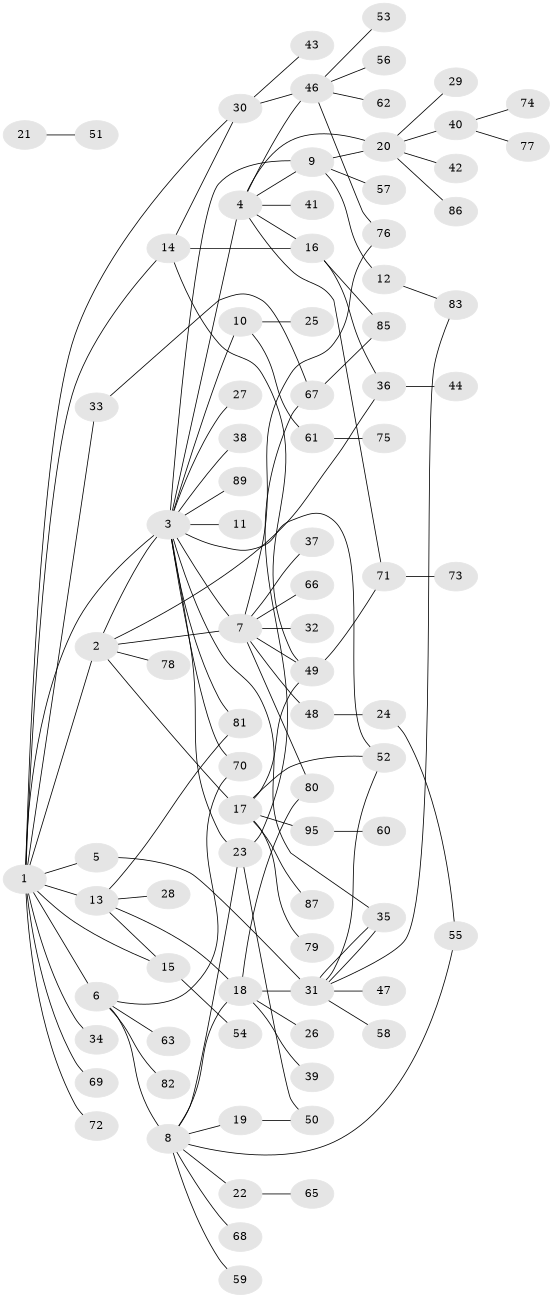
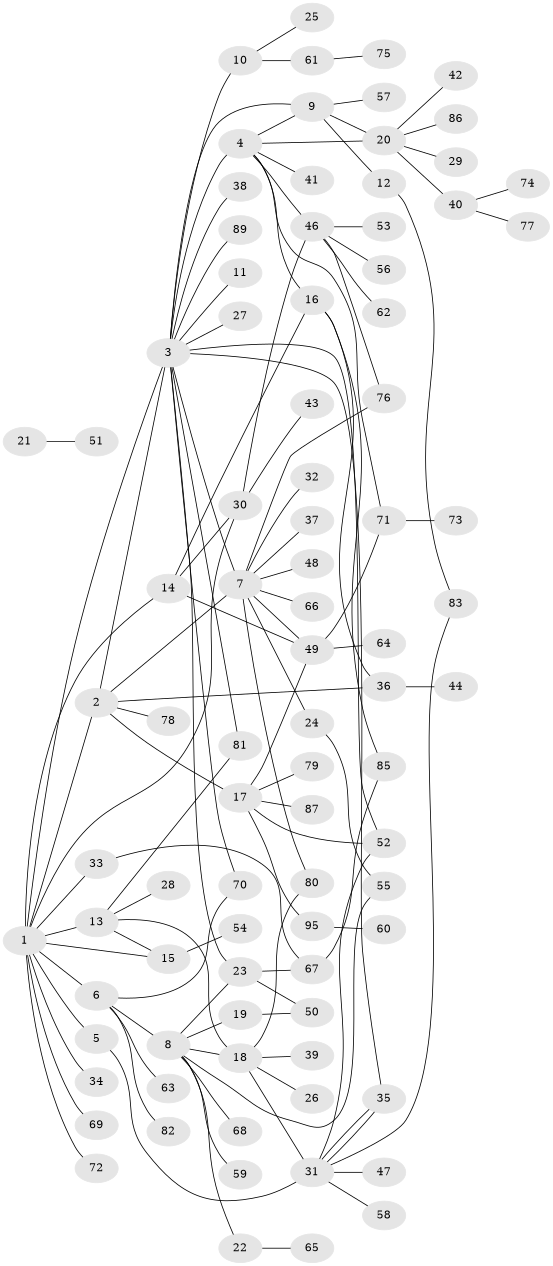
none -> (384, 644)
(348, 715) -> (276, 654)
